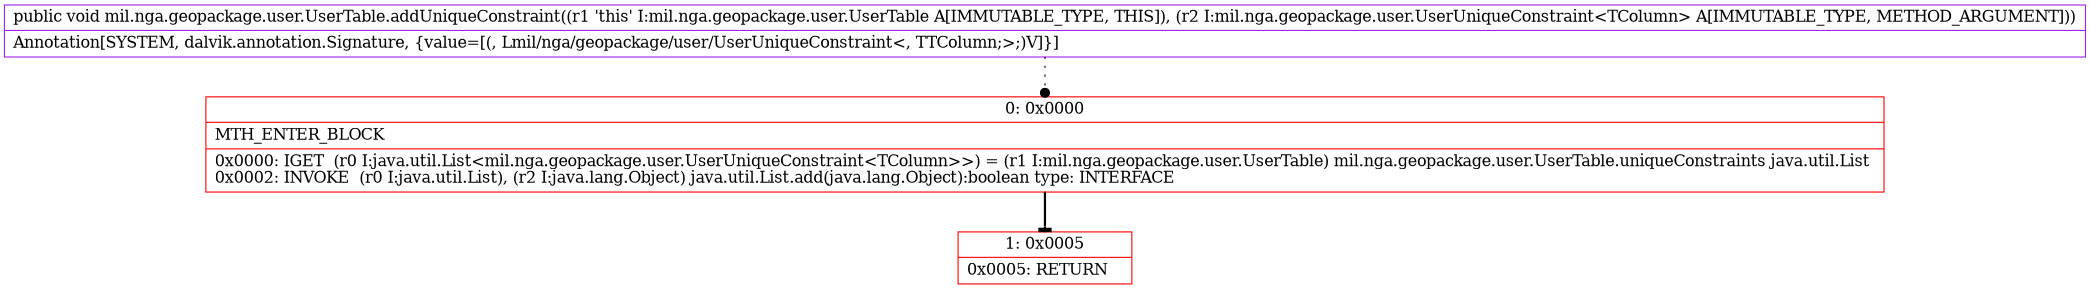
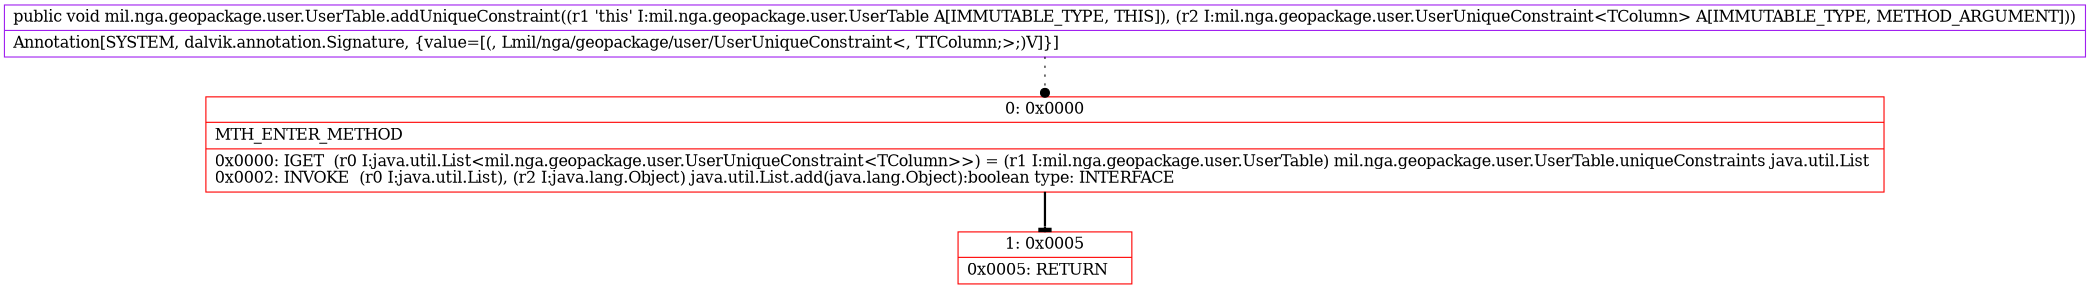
(300, 135) -> (309, 135)
